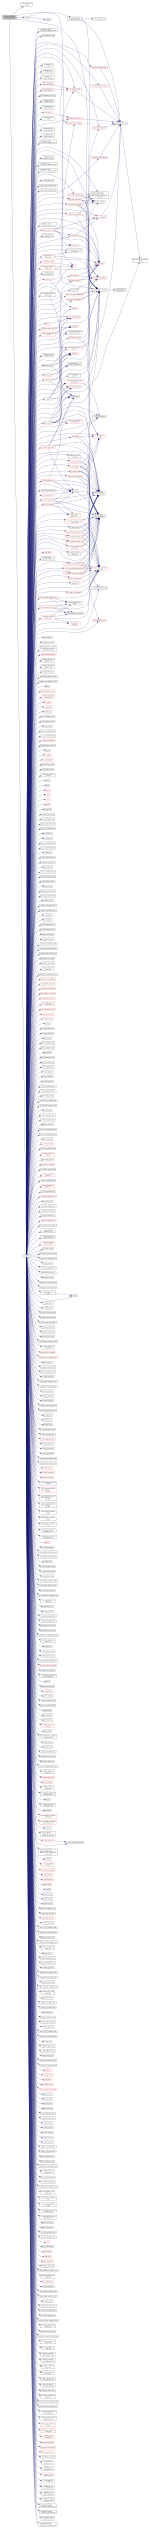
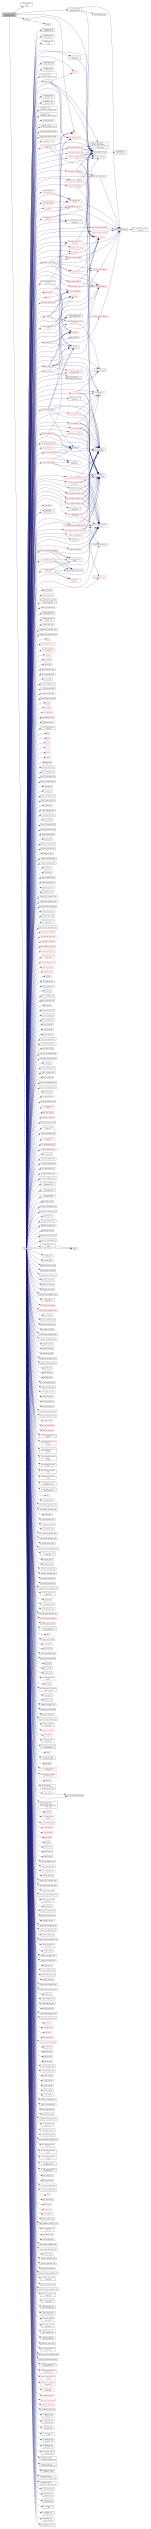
(30, 734) -> (29, 747)
